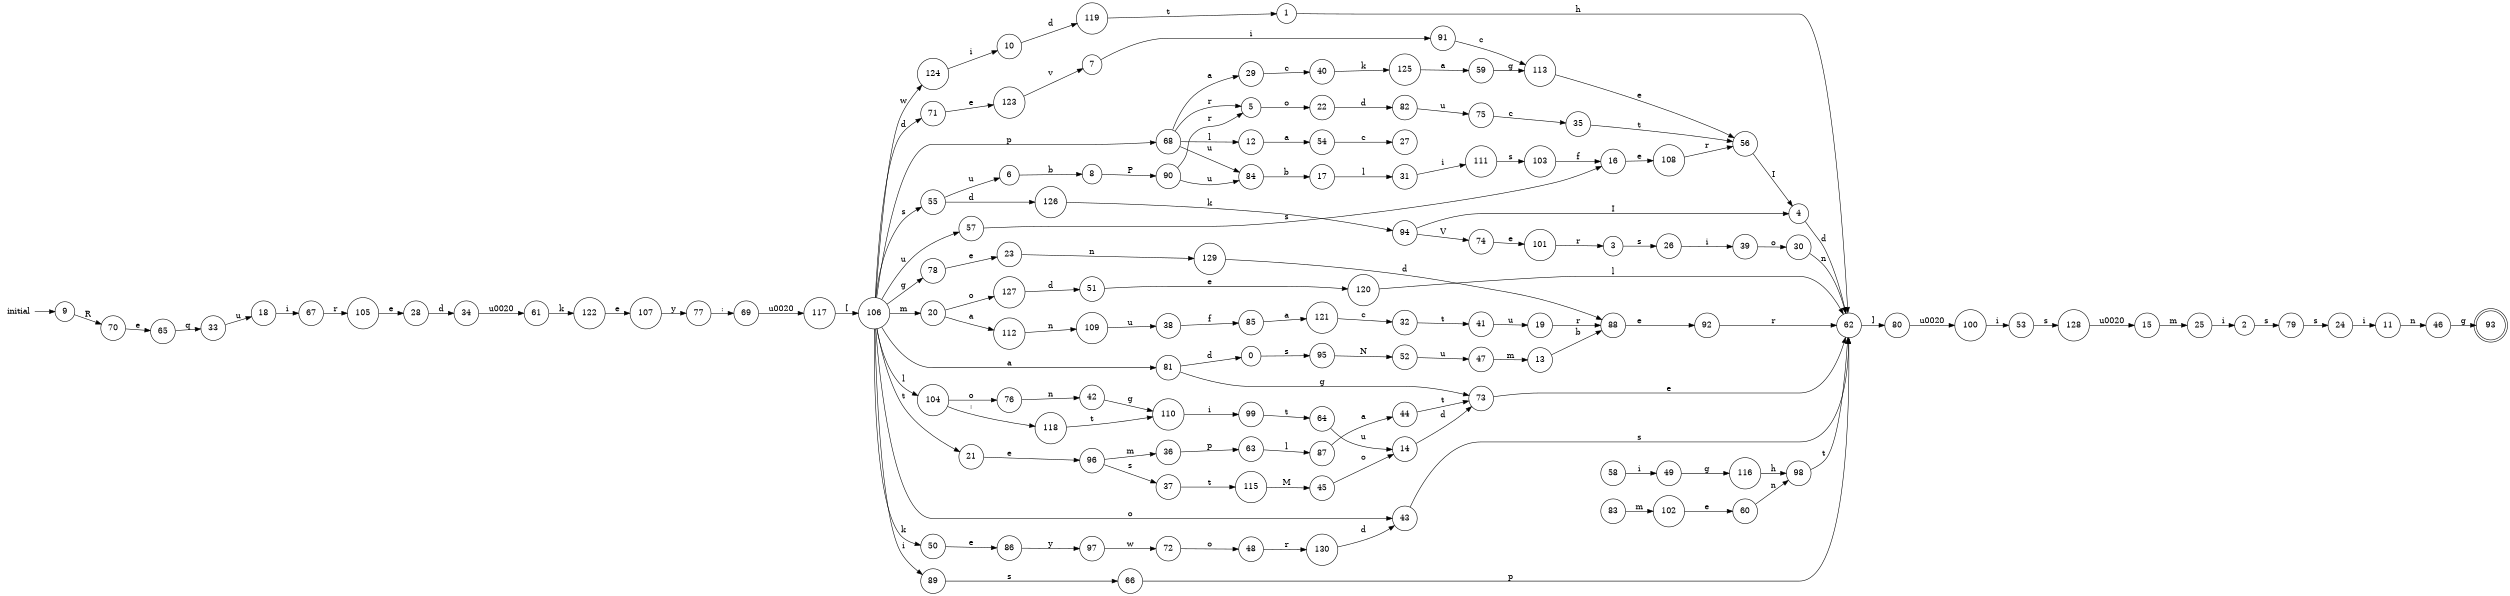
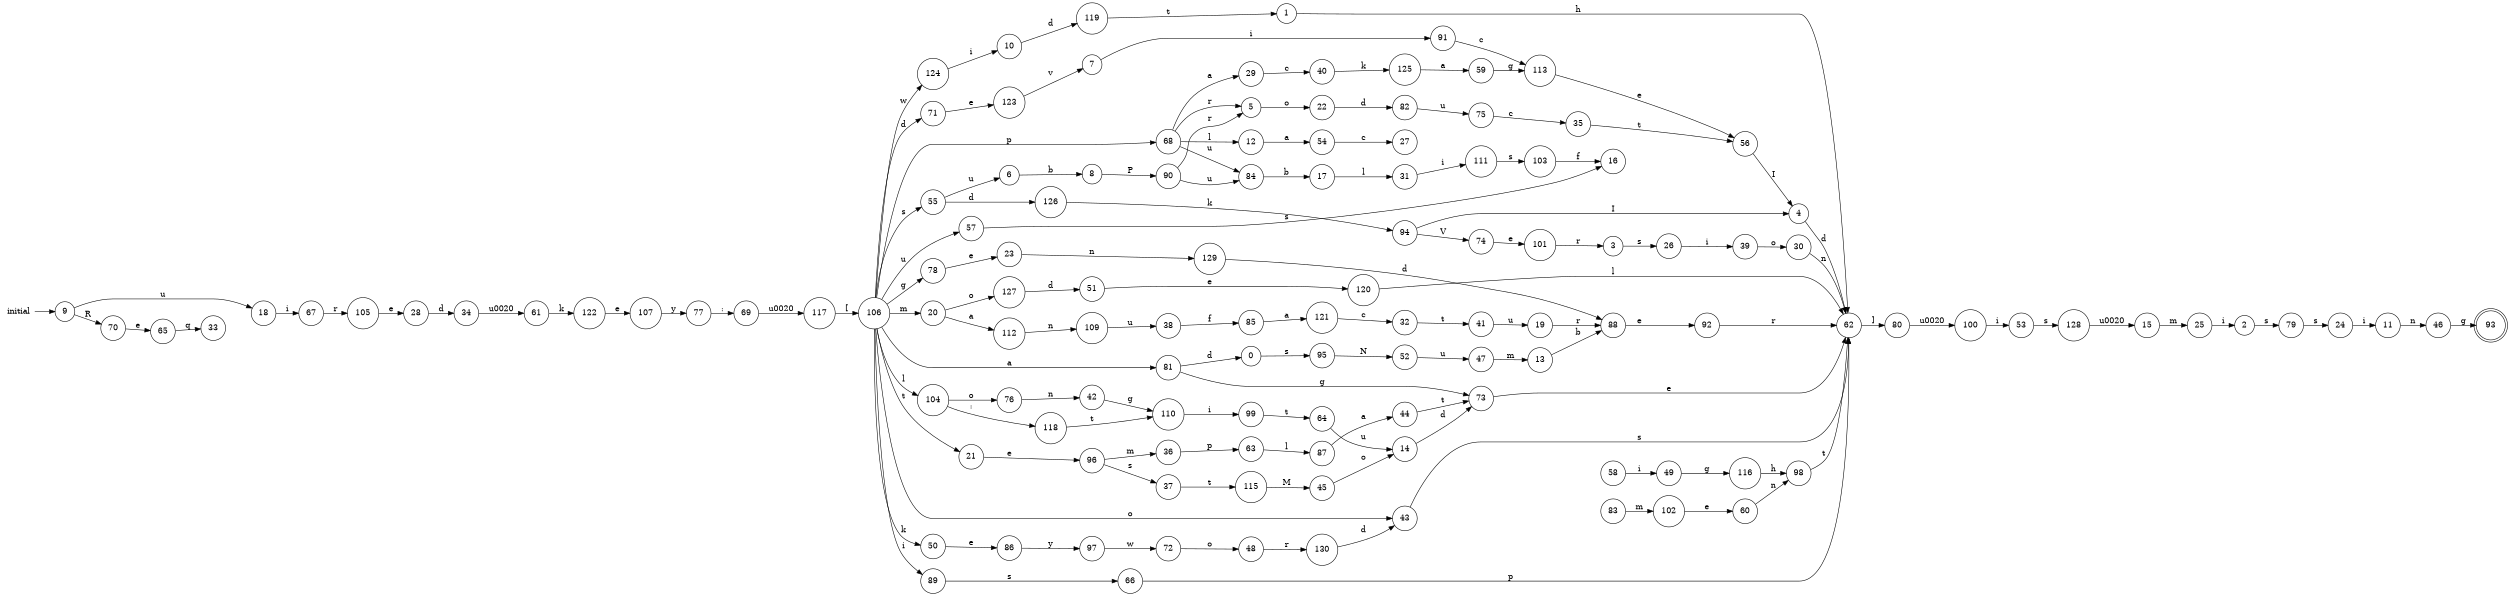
(1669, 160) -> none
(236, 321) -> (160, 299)
